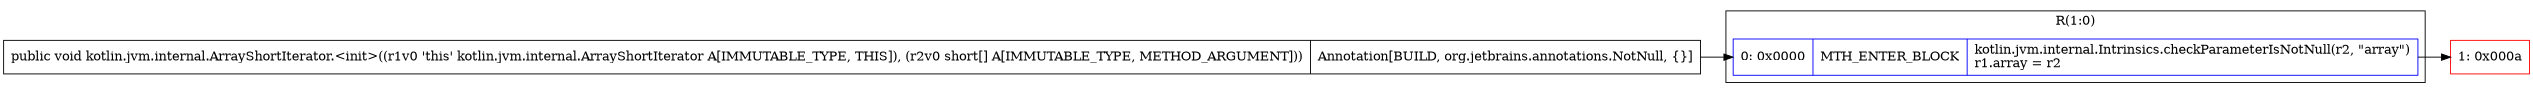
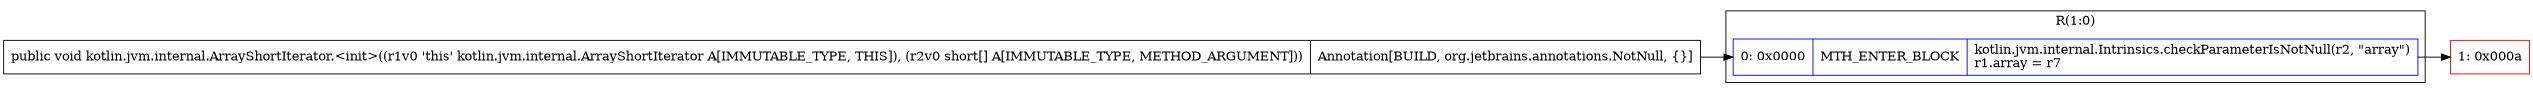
(2018, 63) -> (2018, 63)
